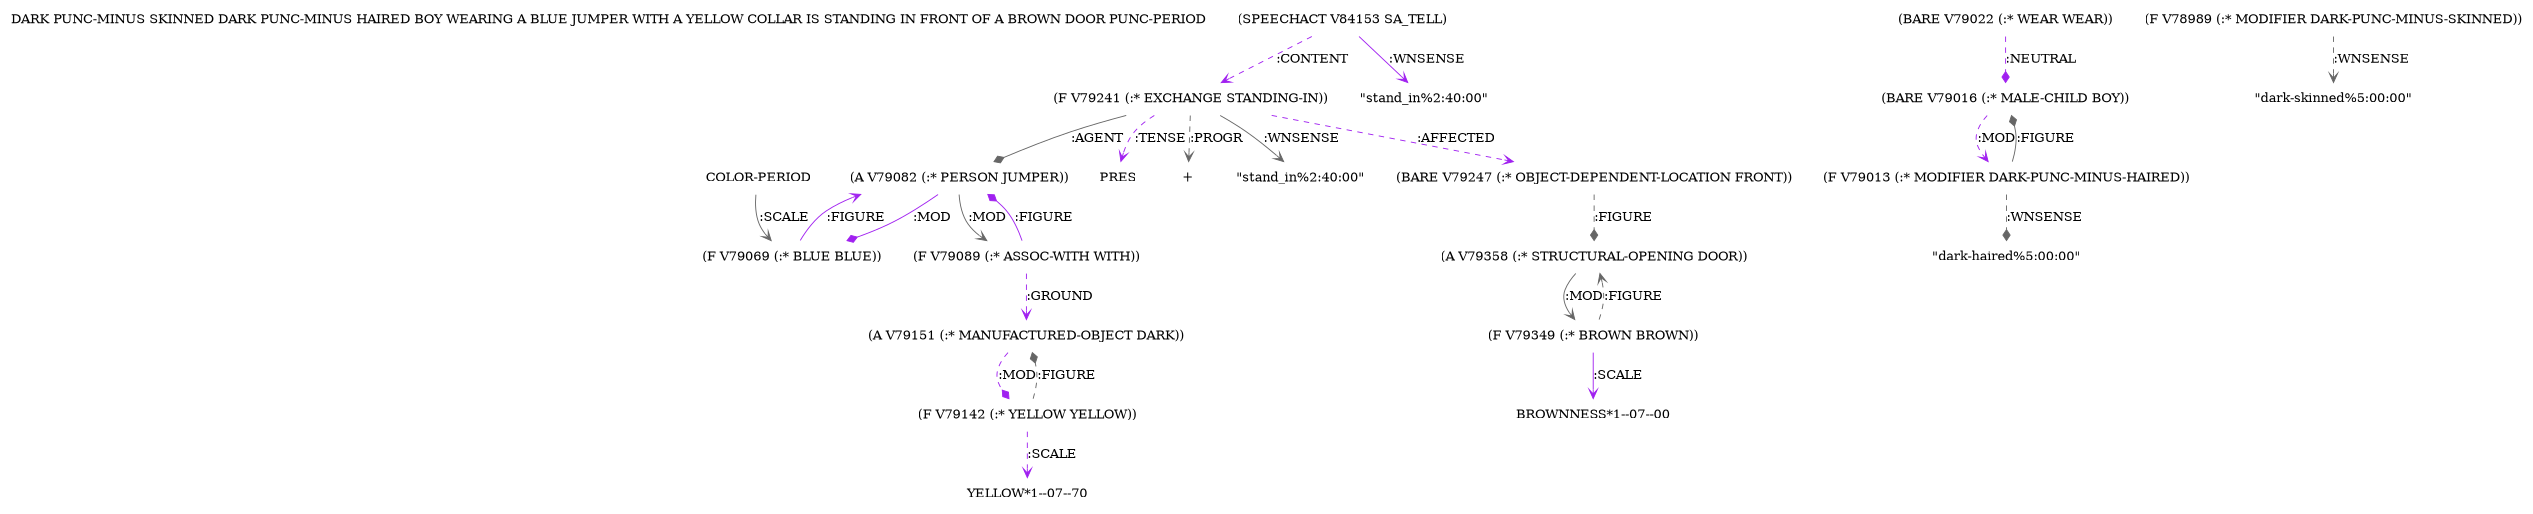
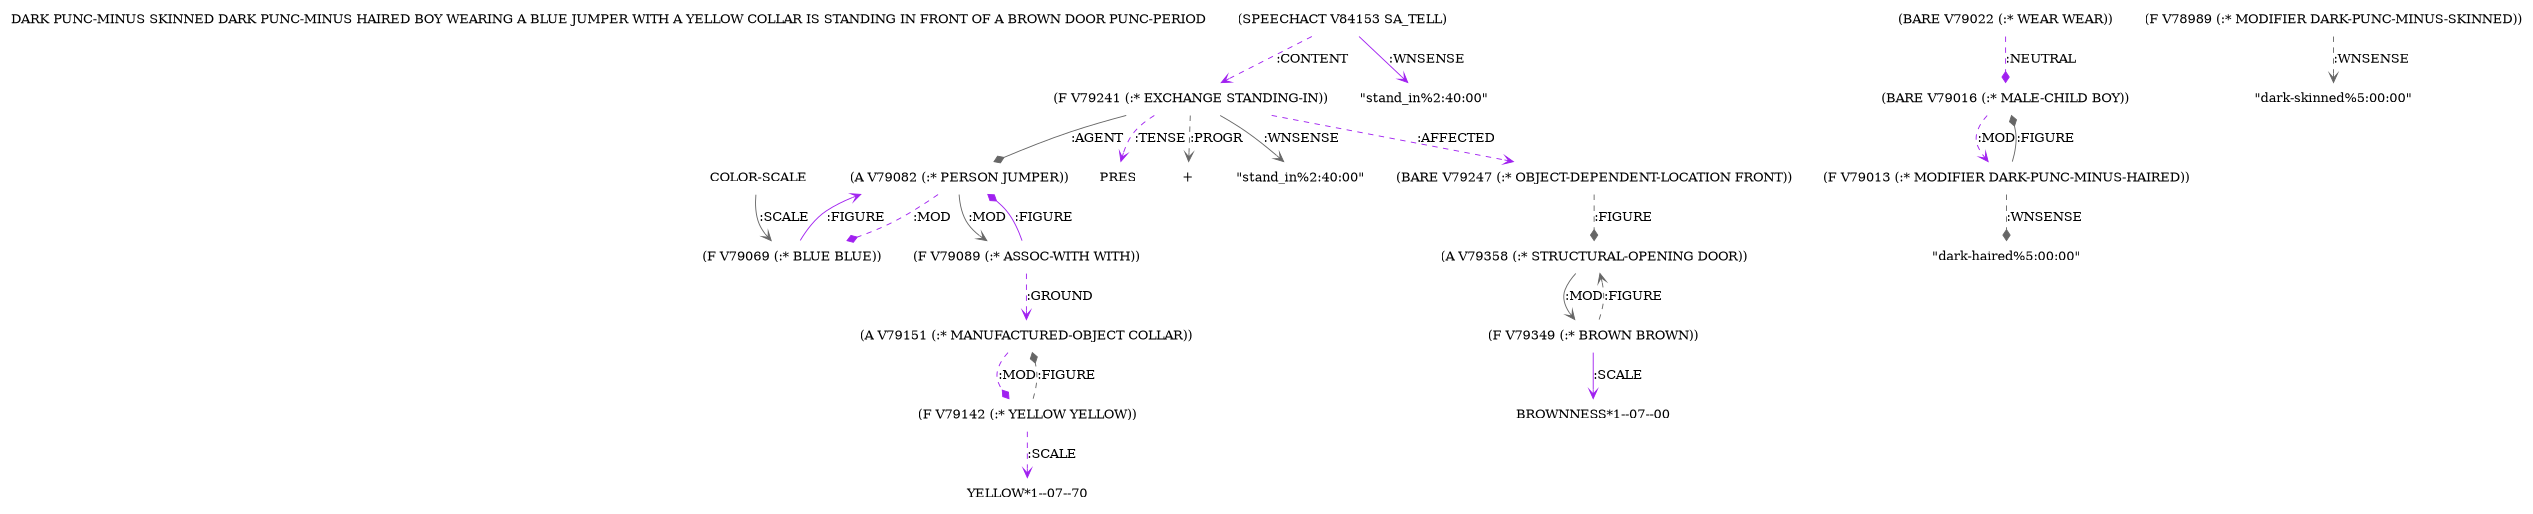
(758, 178) -> (758, 178)
(899, 219) -> (899, 219)
(1026, 336) -> (1026, 336)
